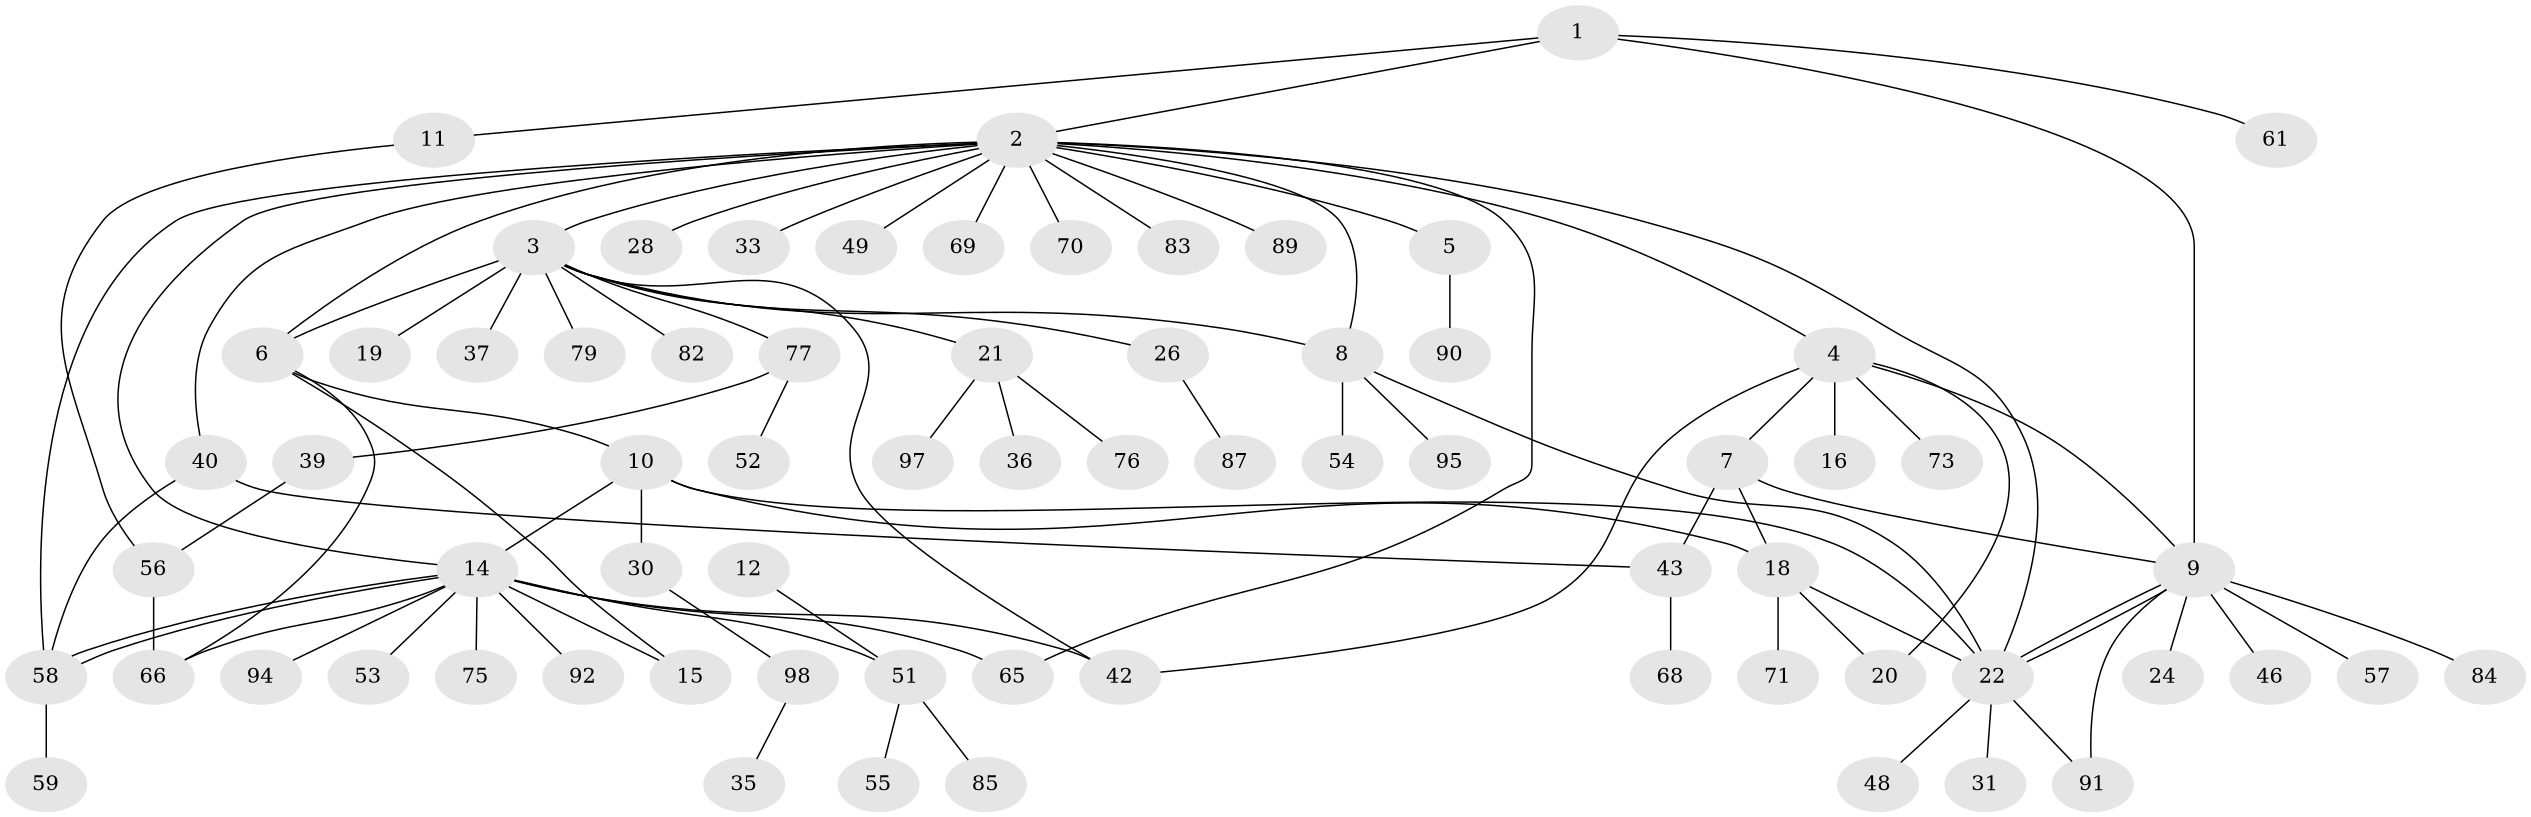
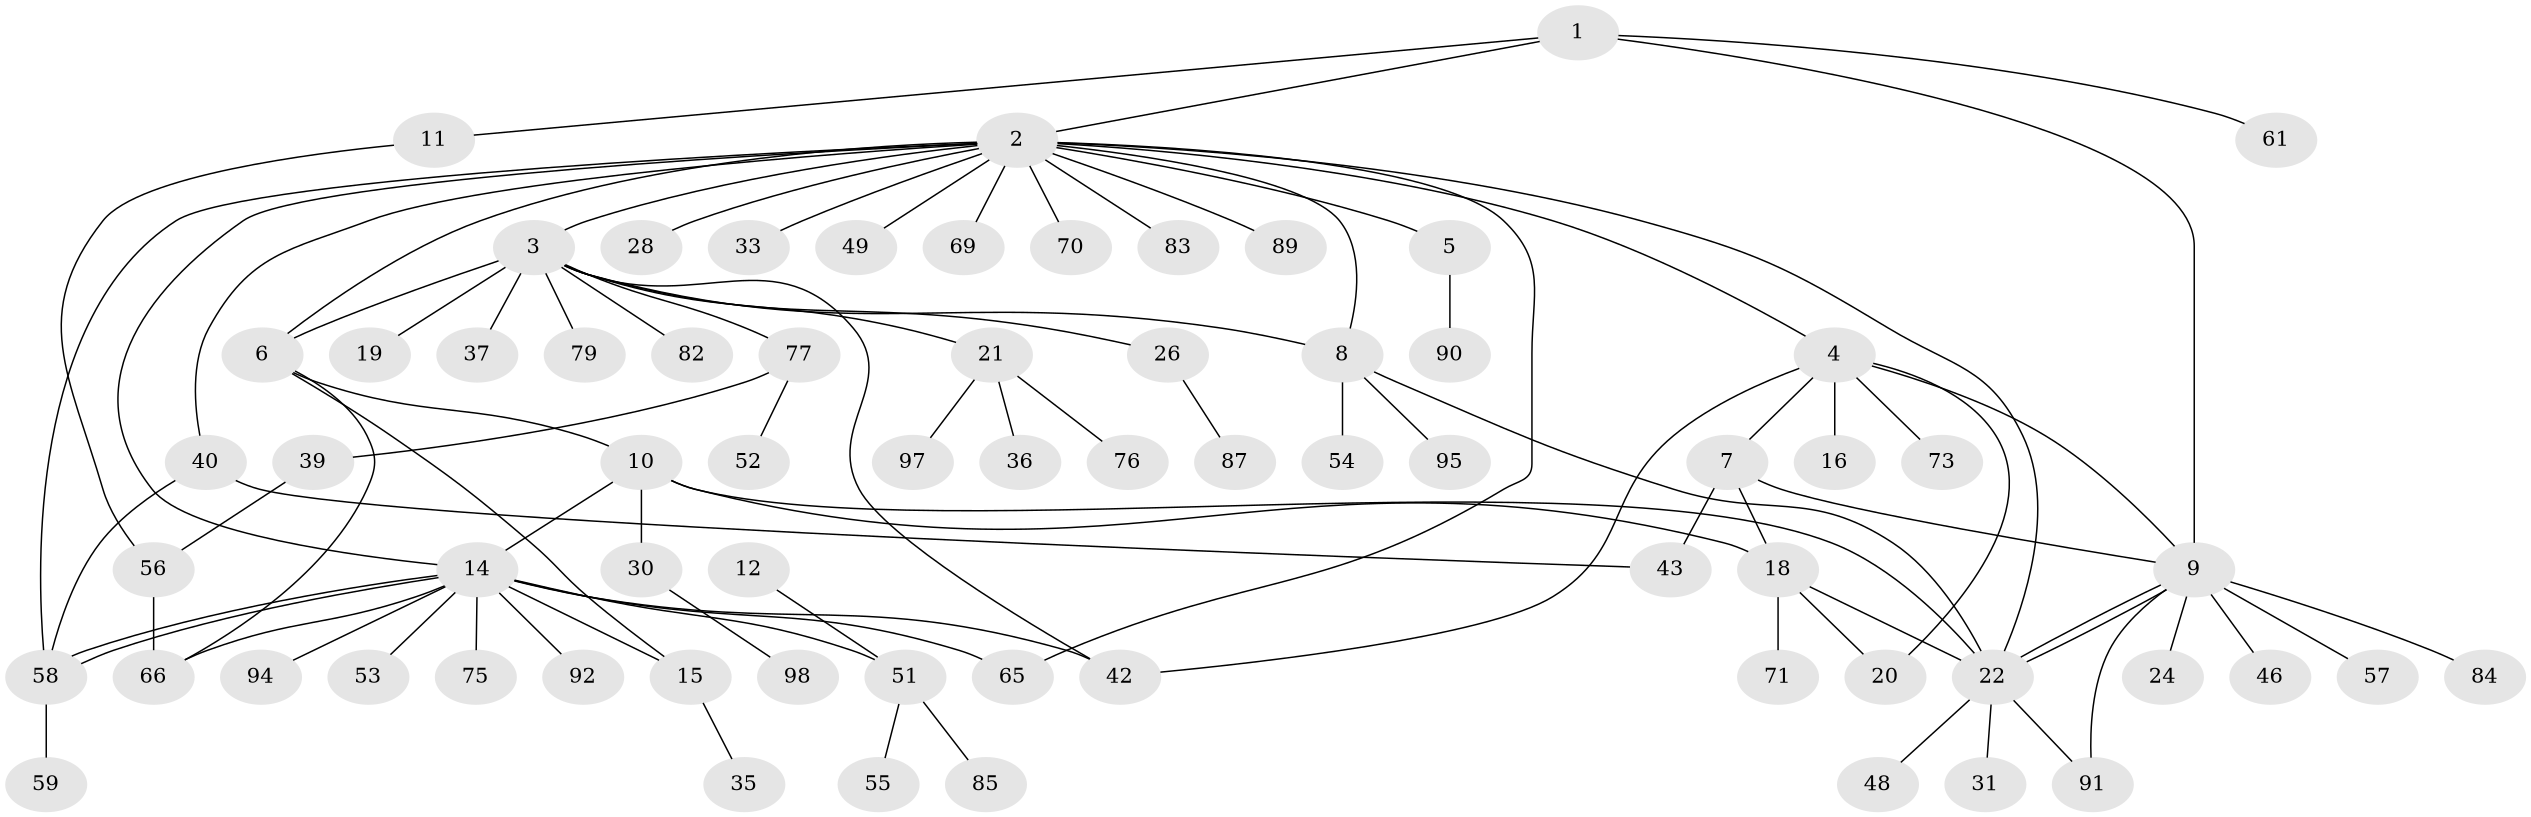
(1671, 677) -> none
(771, 731) -> (718, 731)
